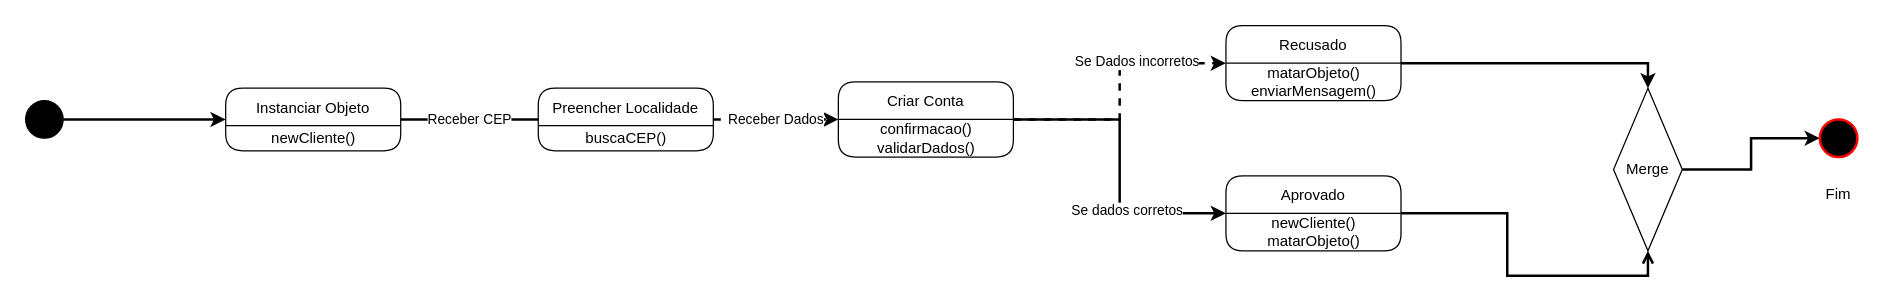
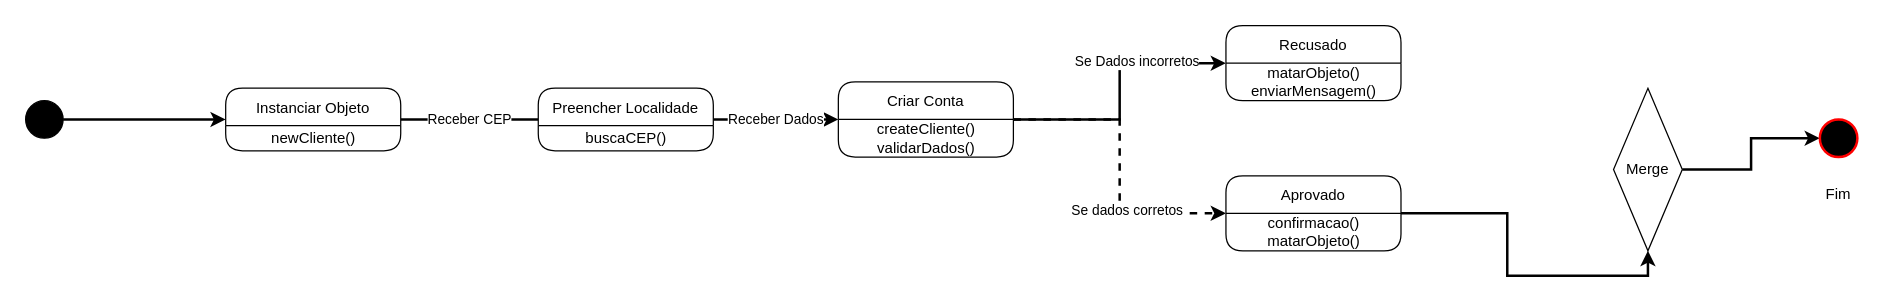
(1531, 63) -> none
(1119, 94) -> (1119, 94)
(724, 119) -> (724, 119)
(926, 138) -> (926, 138)
(1119, 164) -> (1119, 164)
(1314, 232) -> (1314, 232)
(1648, 262) -> (1648, 263)
